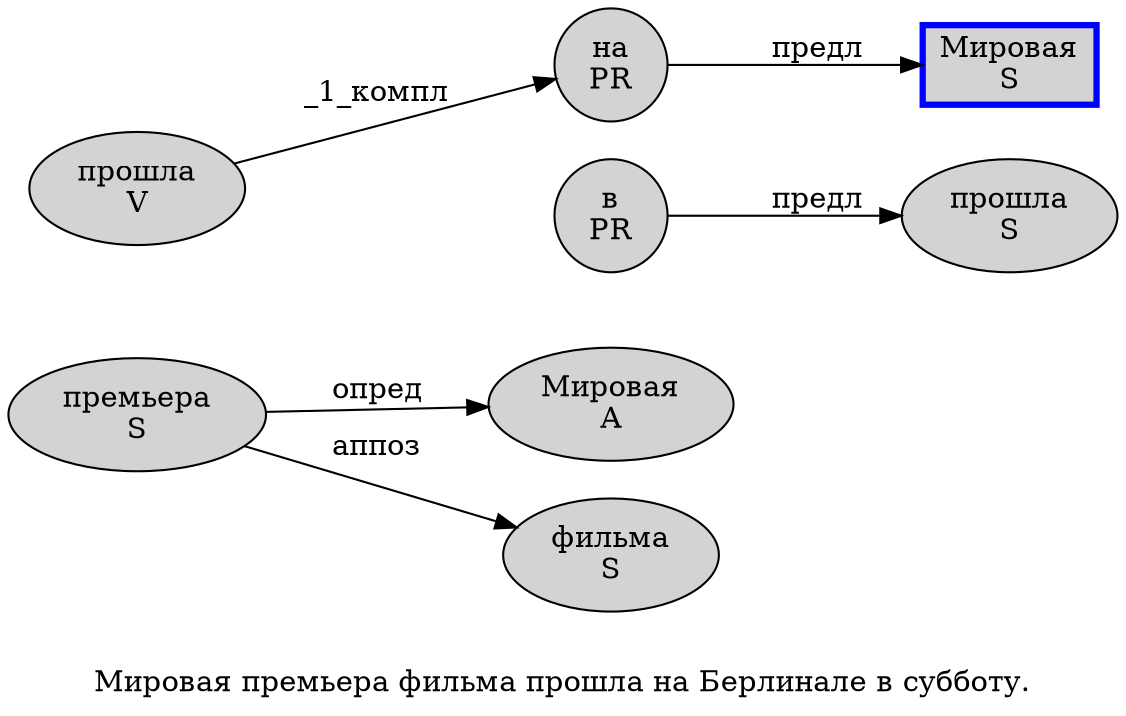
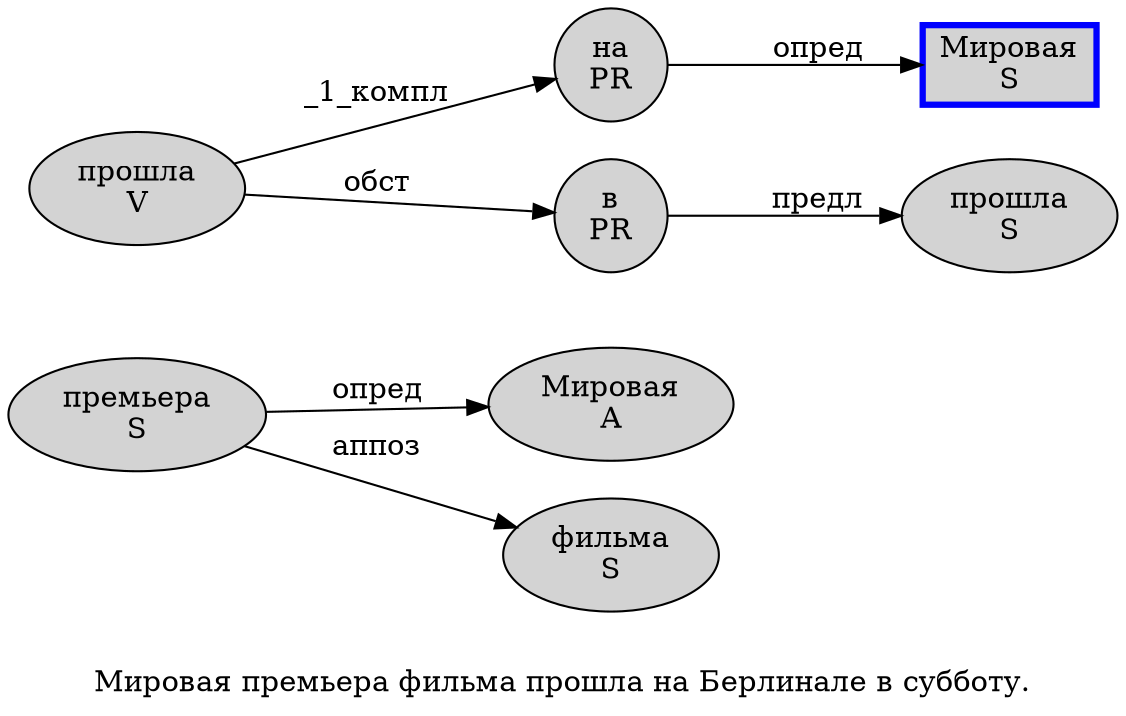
(818, 49) -> (818, 49)
none -> (389, 203)
